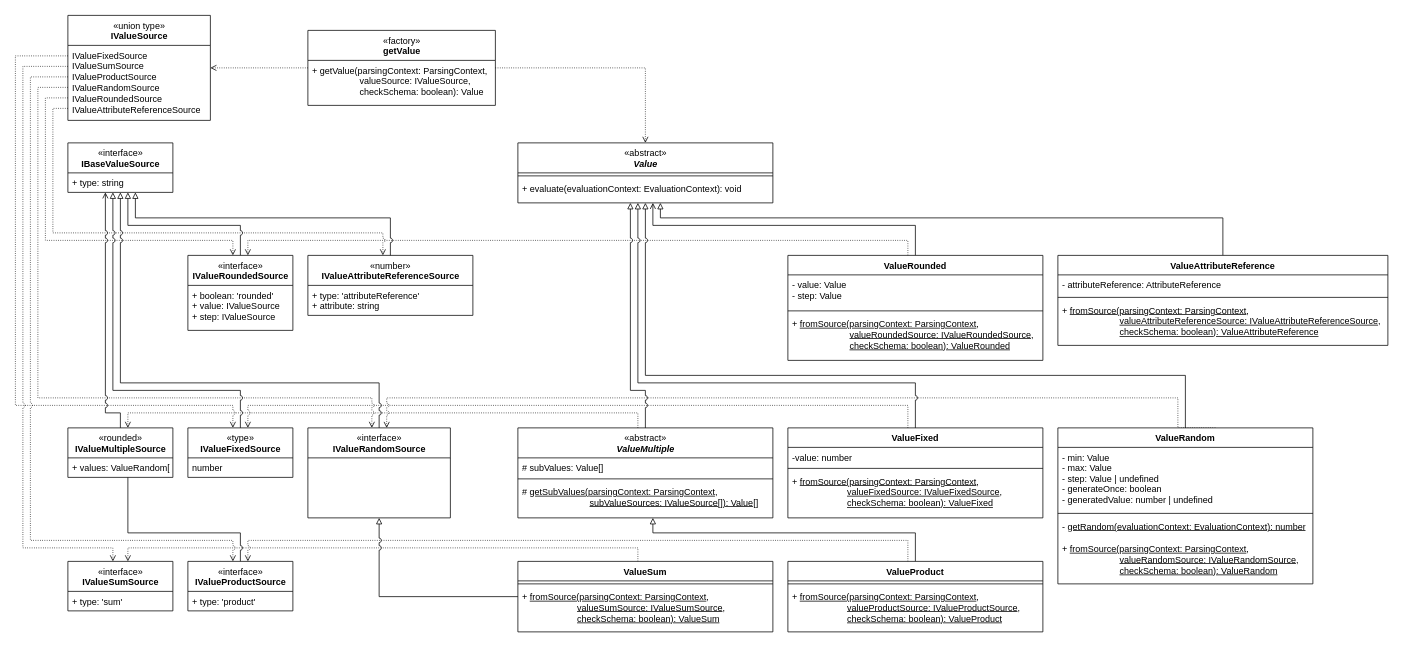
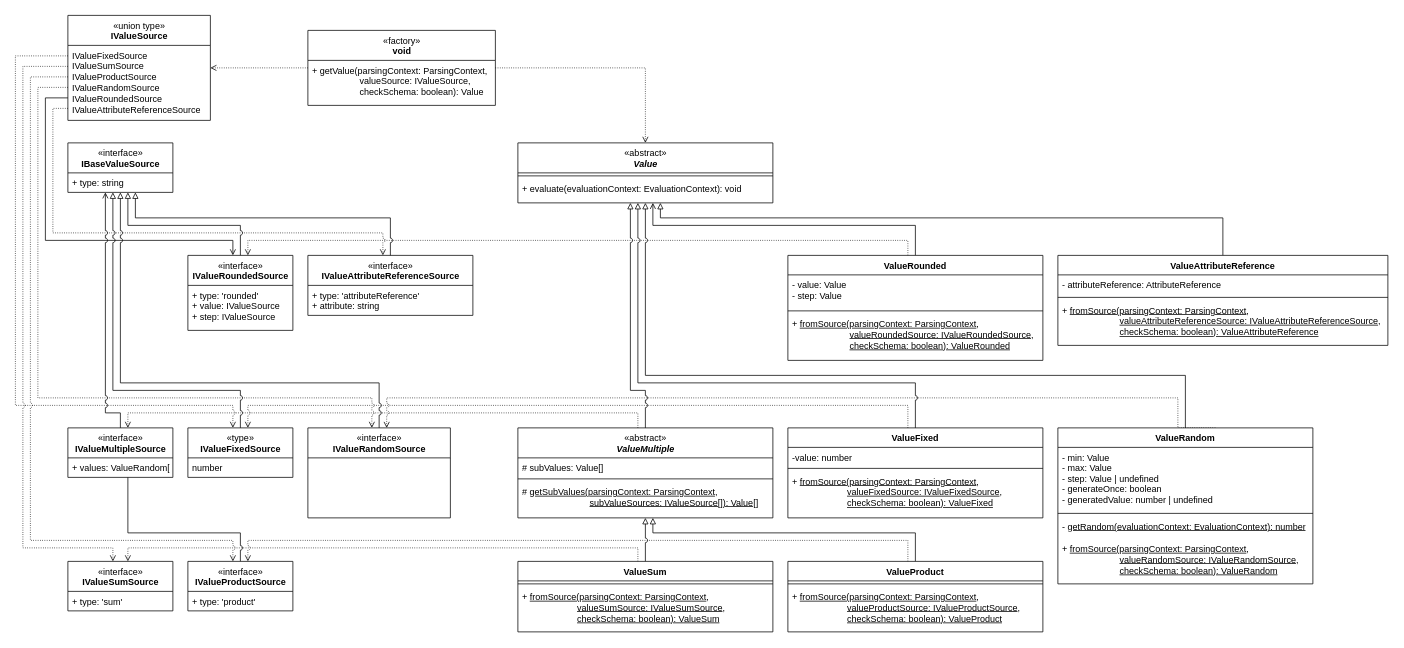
(402, 46) -> (402, 46)
(64, 240) -> (64, 240)
(391, 271) -> (391, 271)
(239, 307) -> (239, 307)
(121, 444) -> (121, 444)
(422, 597) -> (647, 542)
